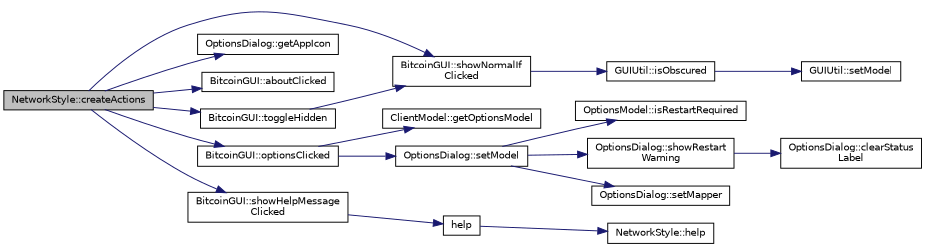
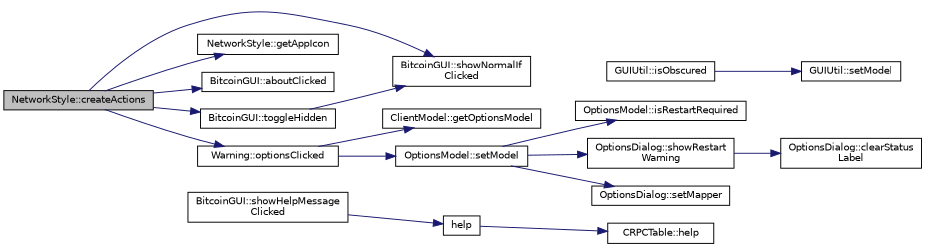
(268, 44) -> (268, 44)
(564, 71) -> none
(151, 153) -> none
(268, 156) -> (268, 156)
(462, 156) -> (462, 156)
(661, 233) -> (661, 233)
